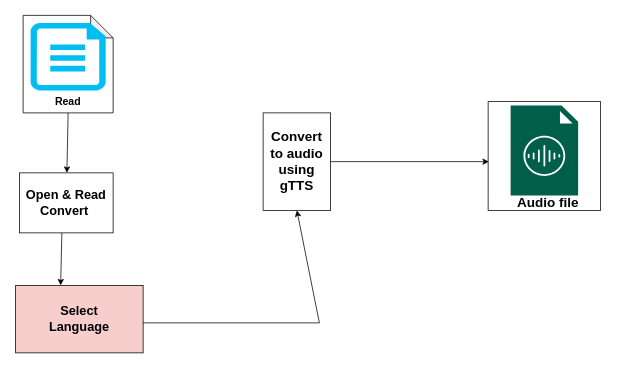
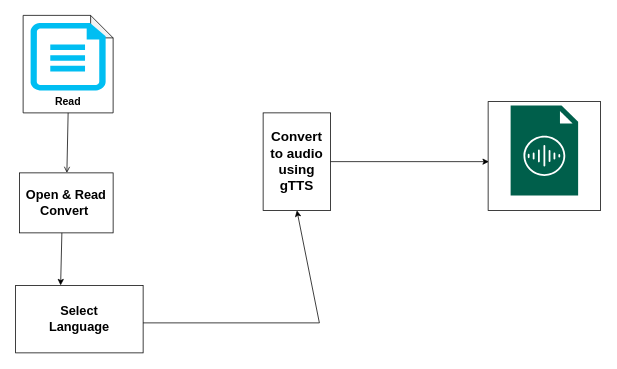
(67, 166) -> (67, 168)
(548, 203) -> none
(79, 319) -> (79, 319)
